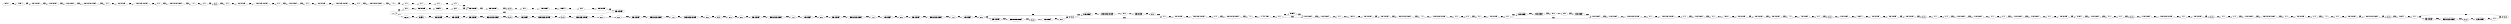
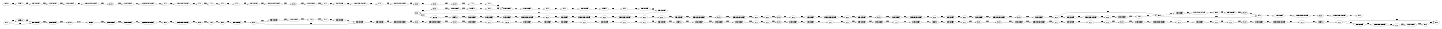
(1265, 17) -> none
